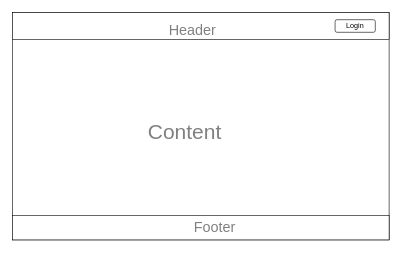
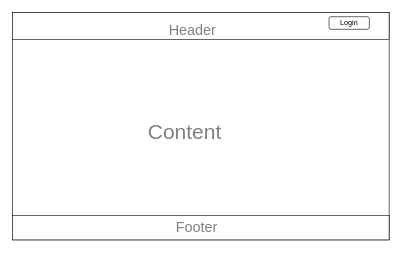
(355, 26) -> (349, 23)
(215, 227) -> (197, 227)
